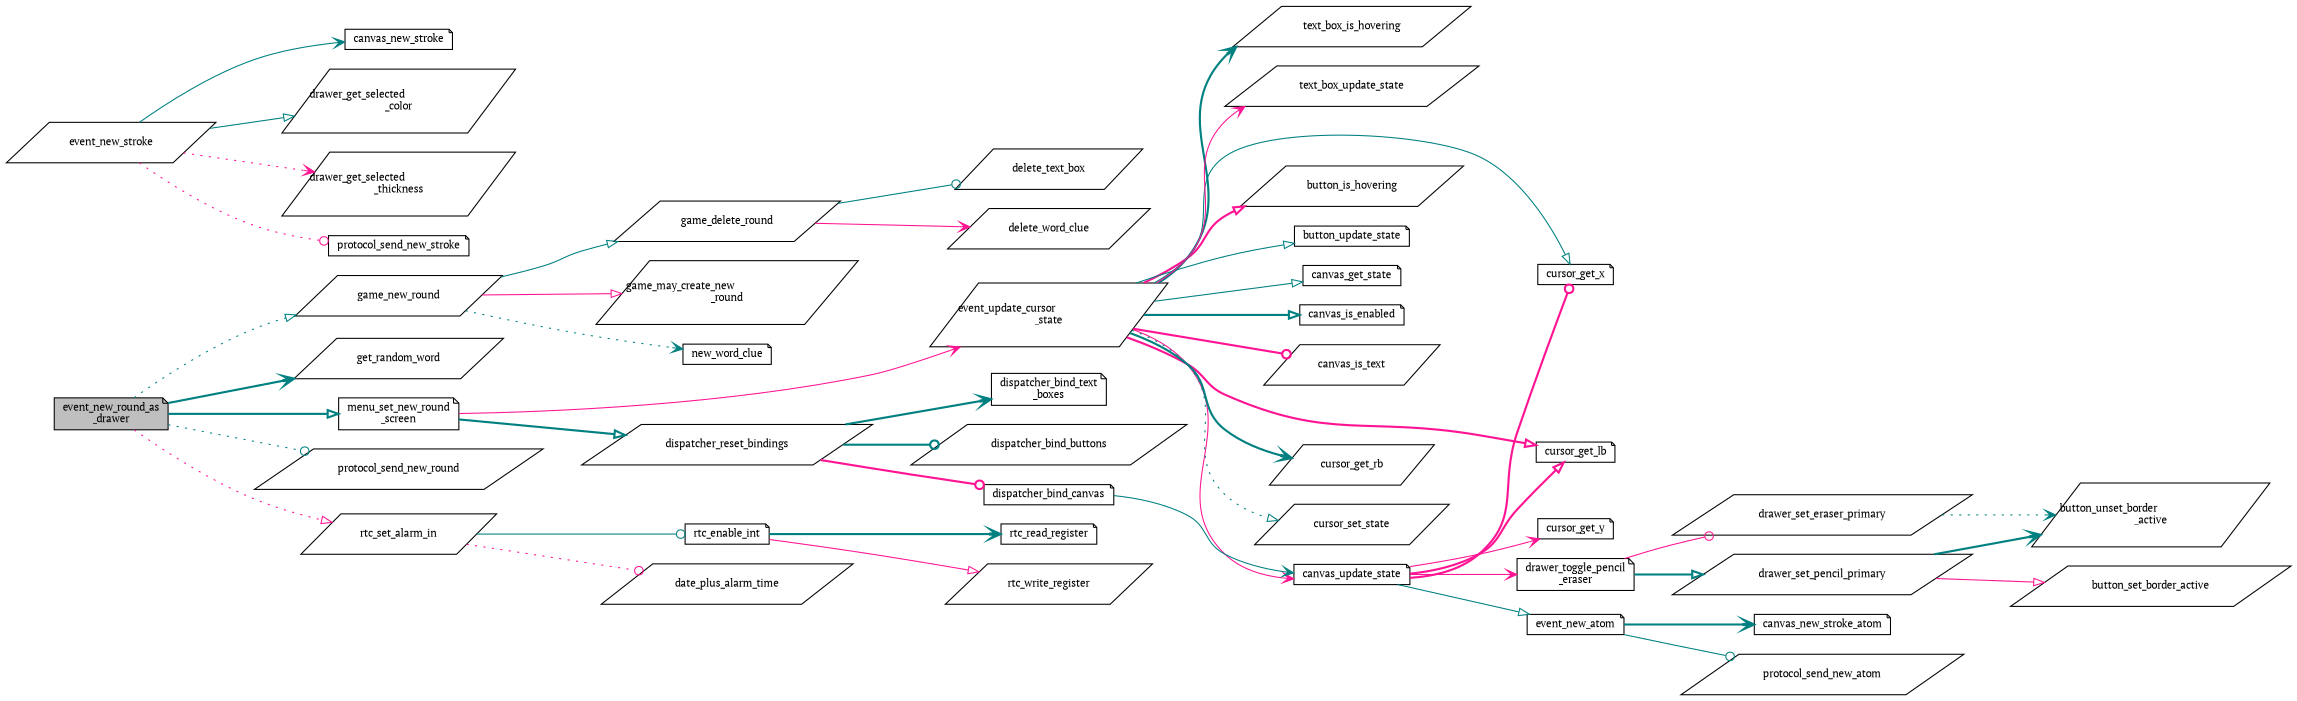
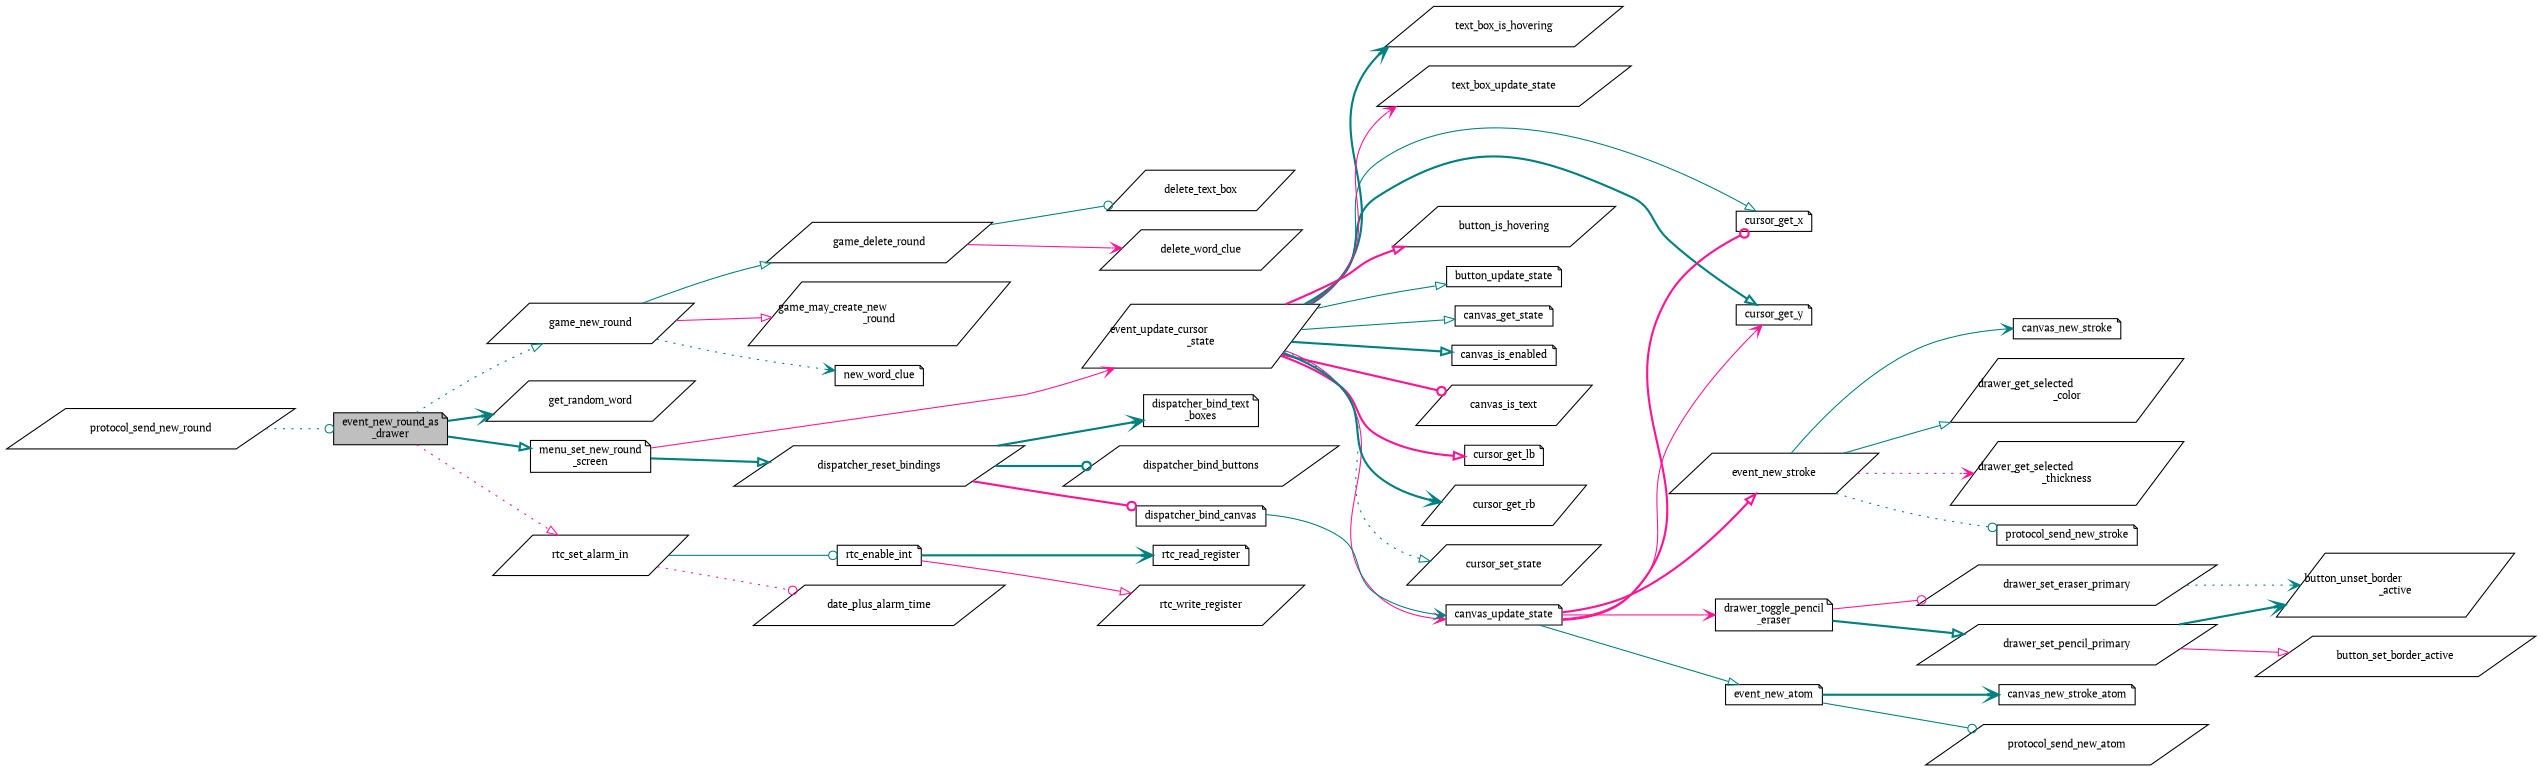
none -> (1513, 158)
(225, 213) -> (1911, 514)
(234, 438) -> (295, 429)
(1511, 517) -> (1665, 575)
